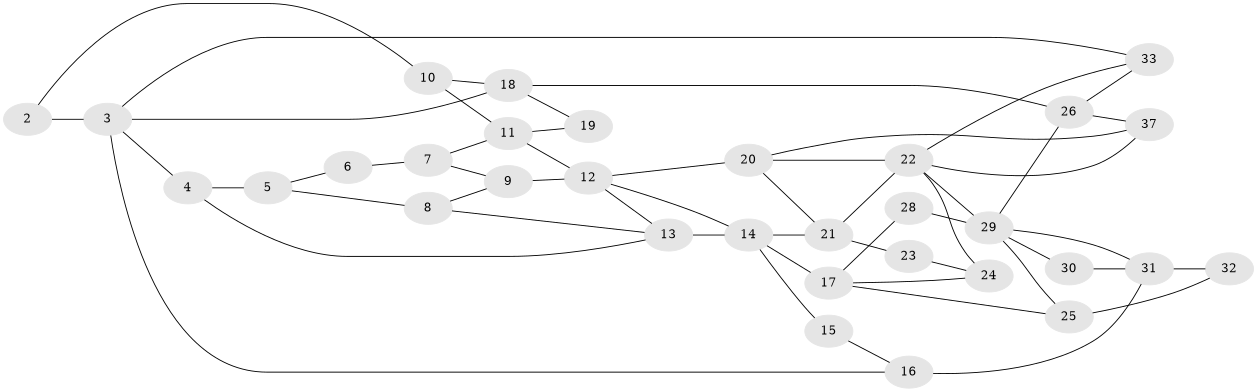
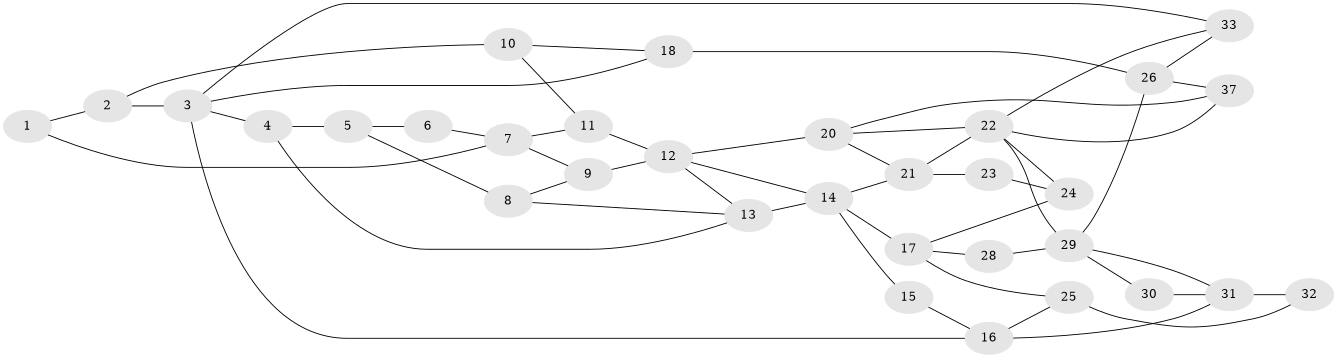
none -> (28, 126)
(588, 126) -> none
(1029, 272) -> (1029, 318)
